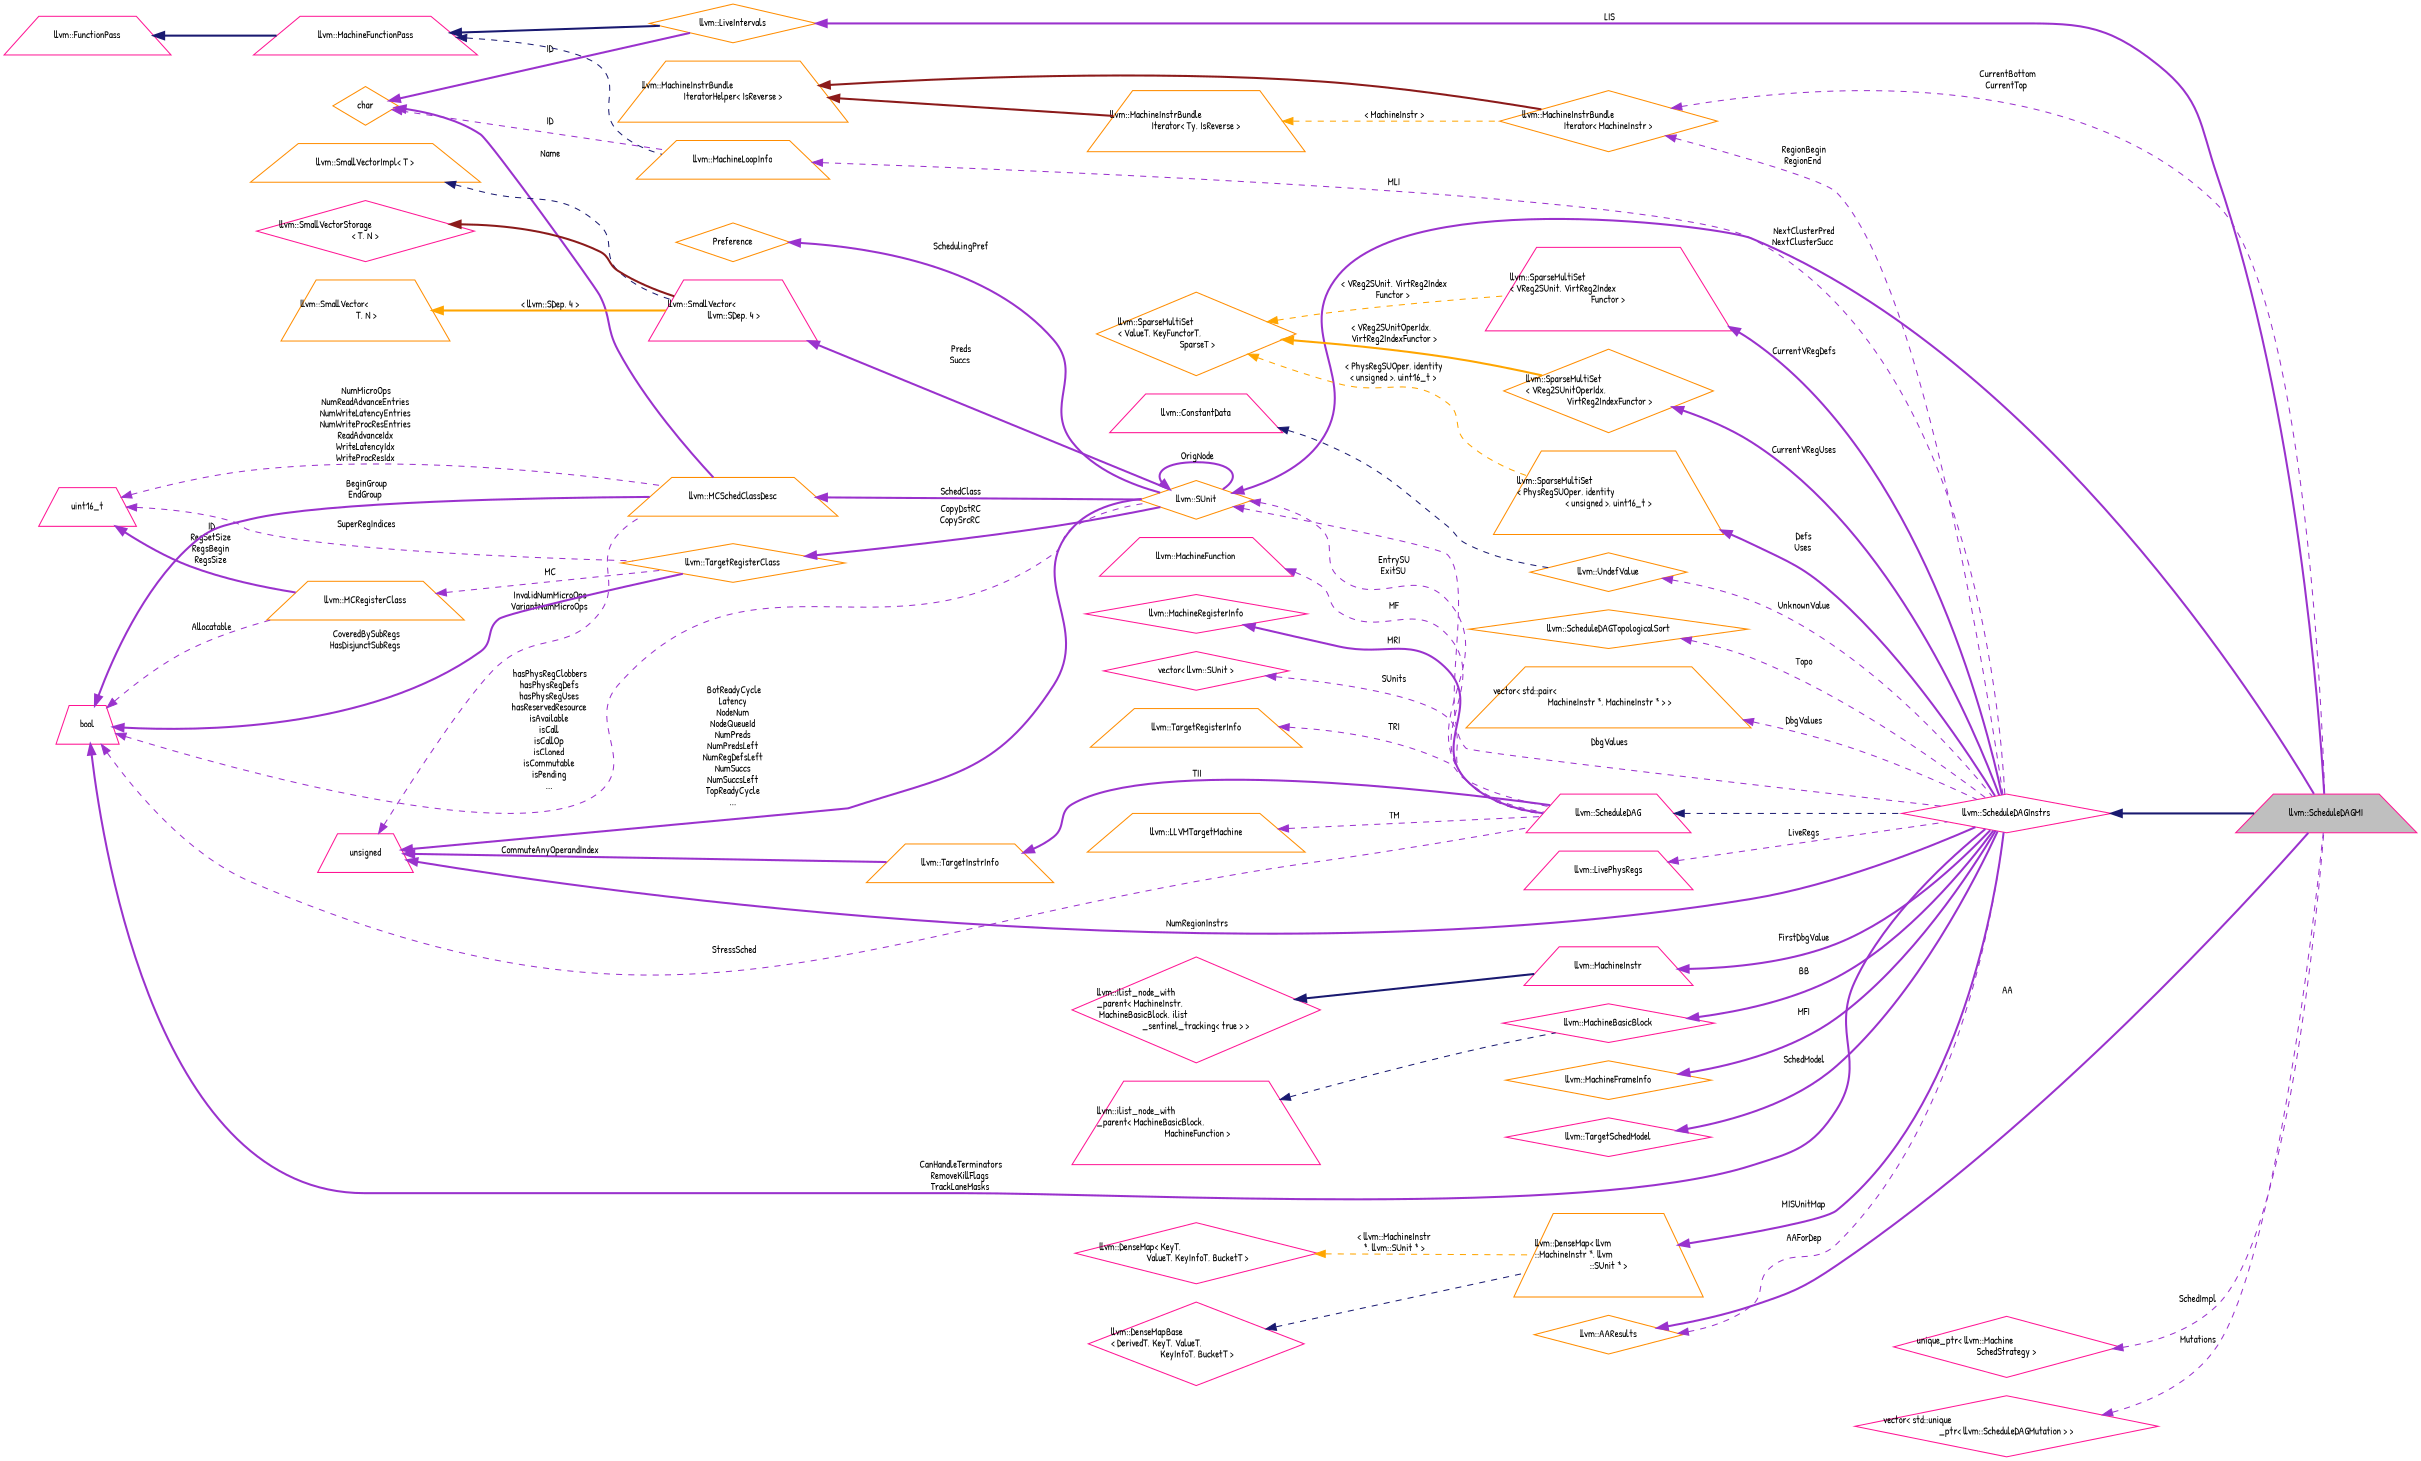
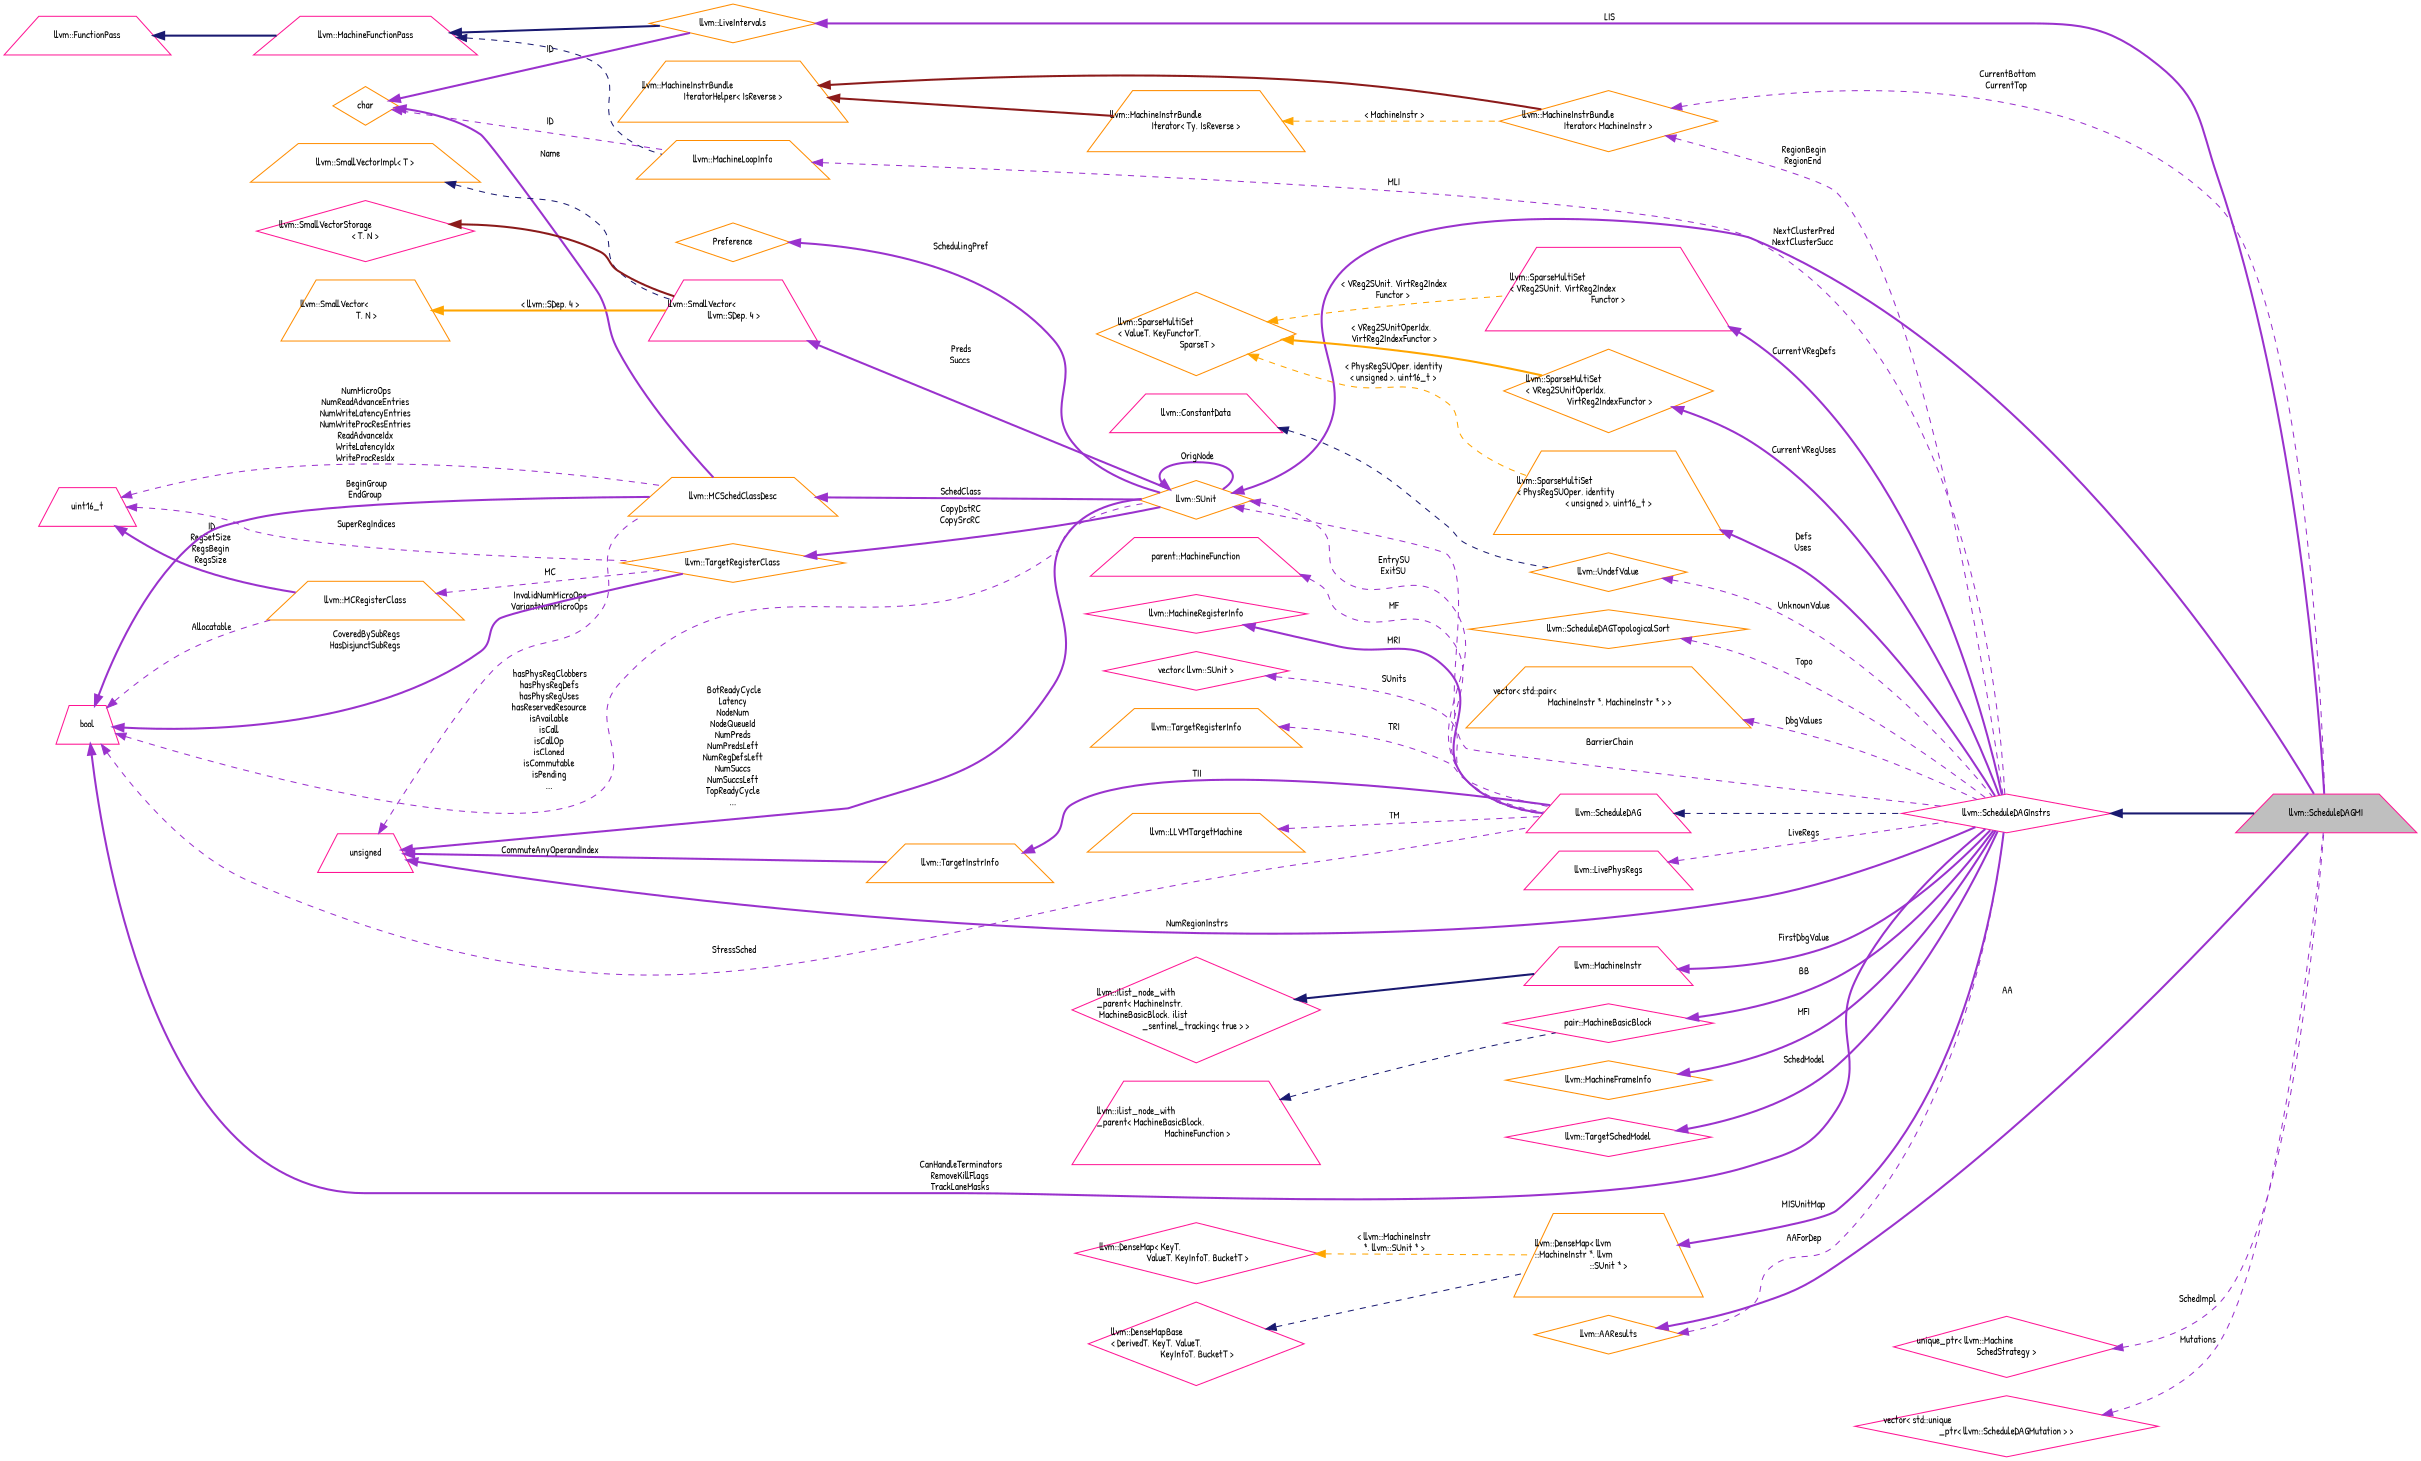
(1196, 557) -> (1196, 557)
(1609, 743) -> (1609, 743)
(1609, 1023) -> (1609, 1023)
